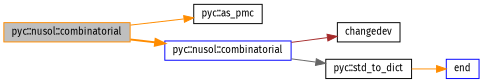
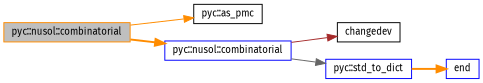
(369, 69) -> (369, 69)
(424, 69) -> (424, 69)
